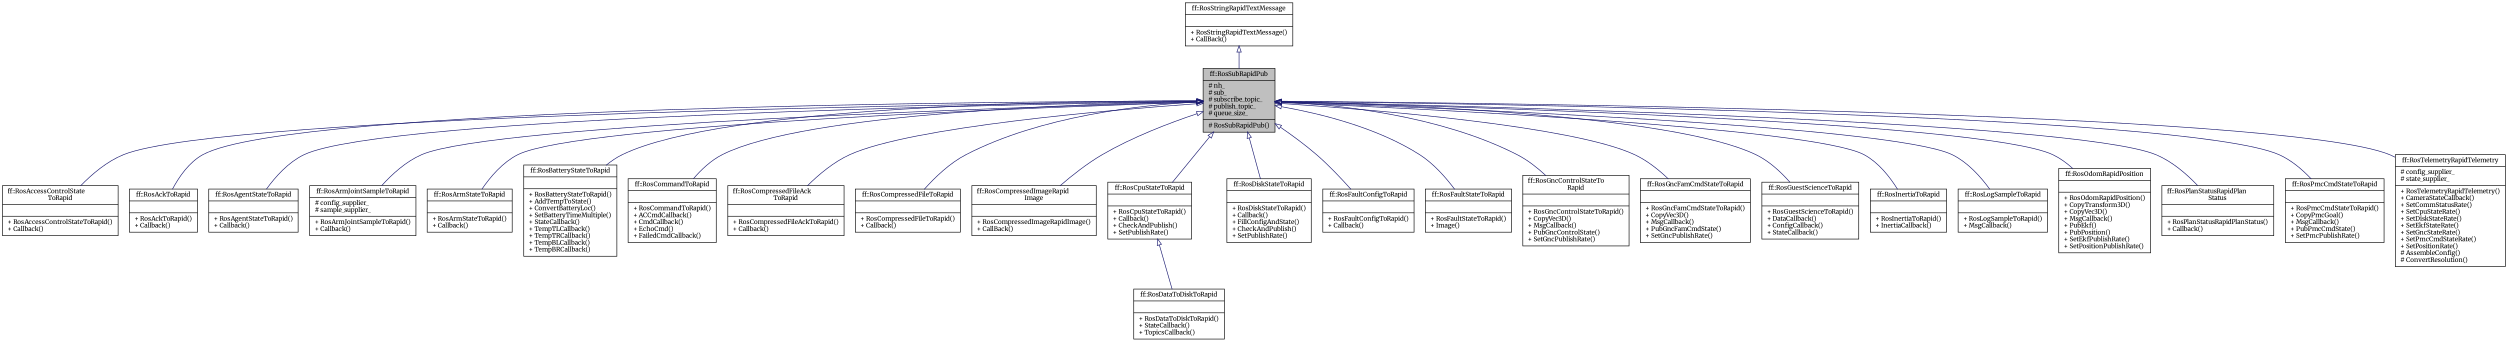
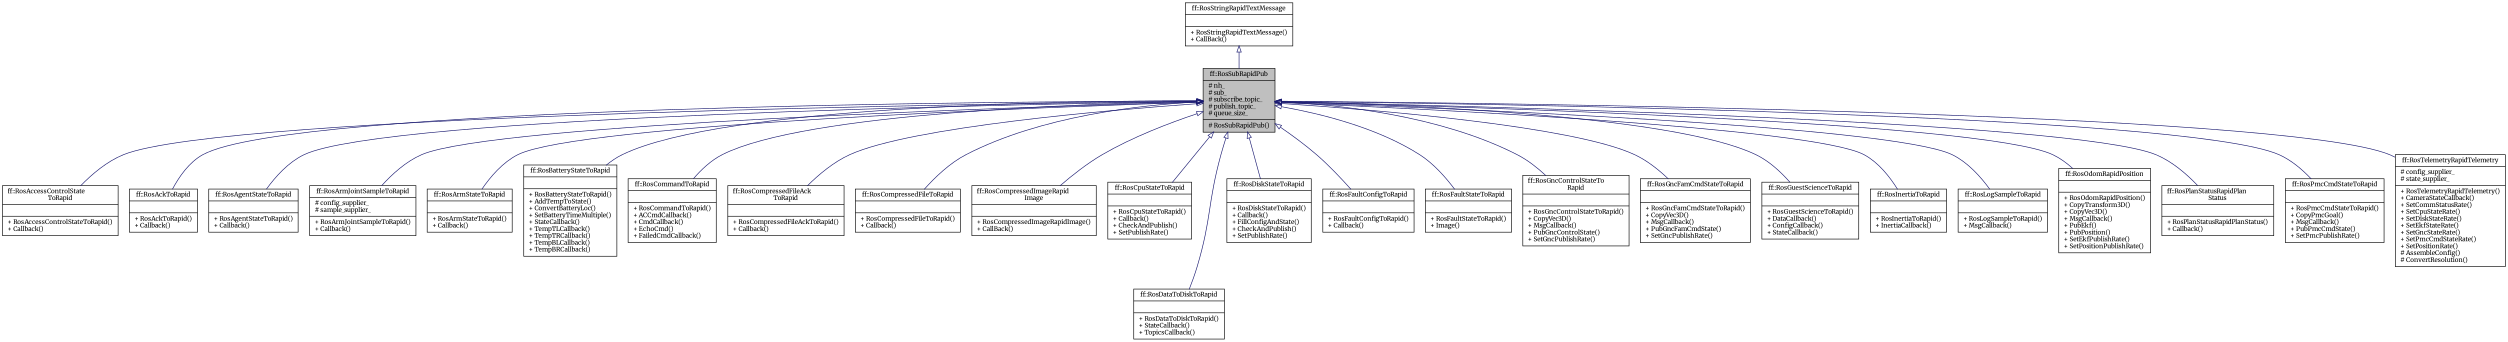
(1166, 267) -> (1209, 214)
